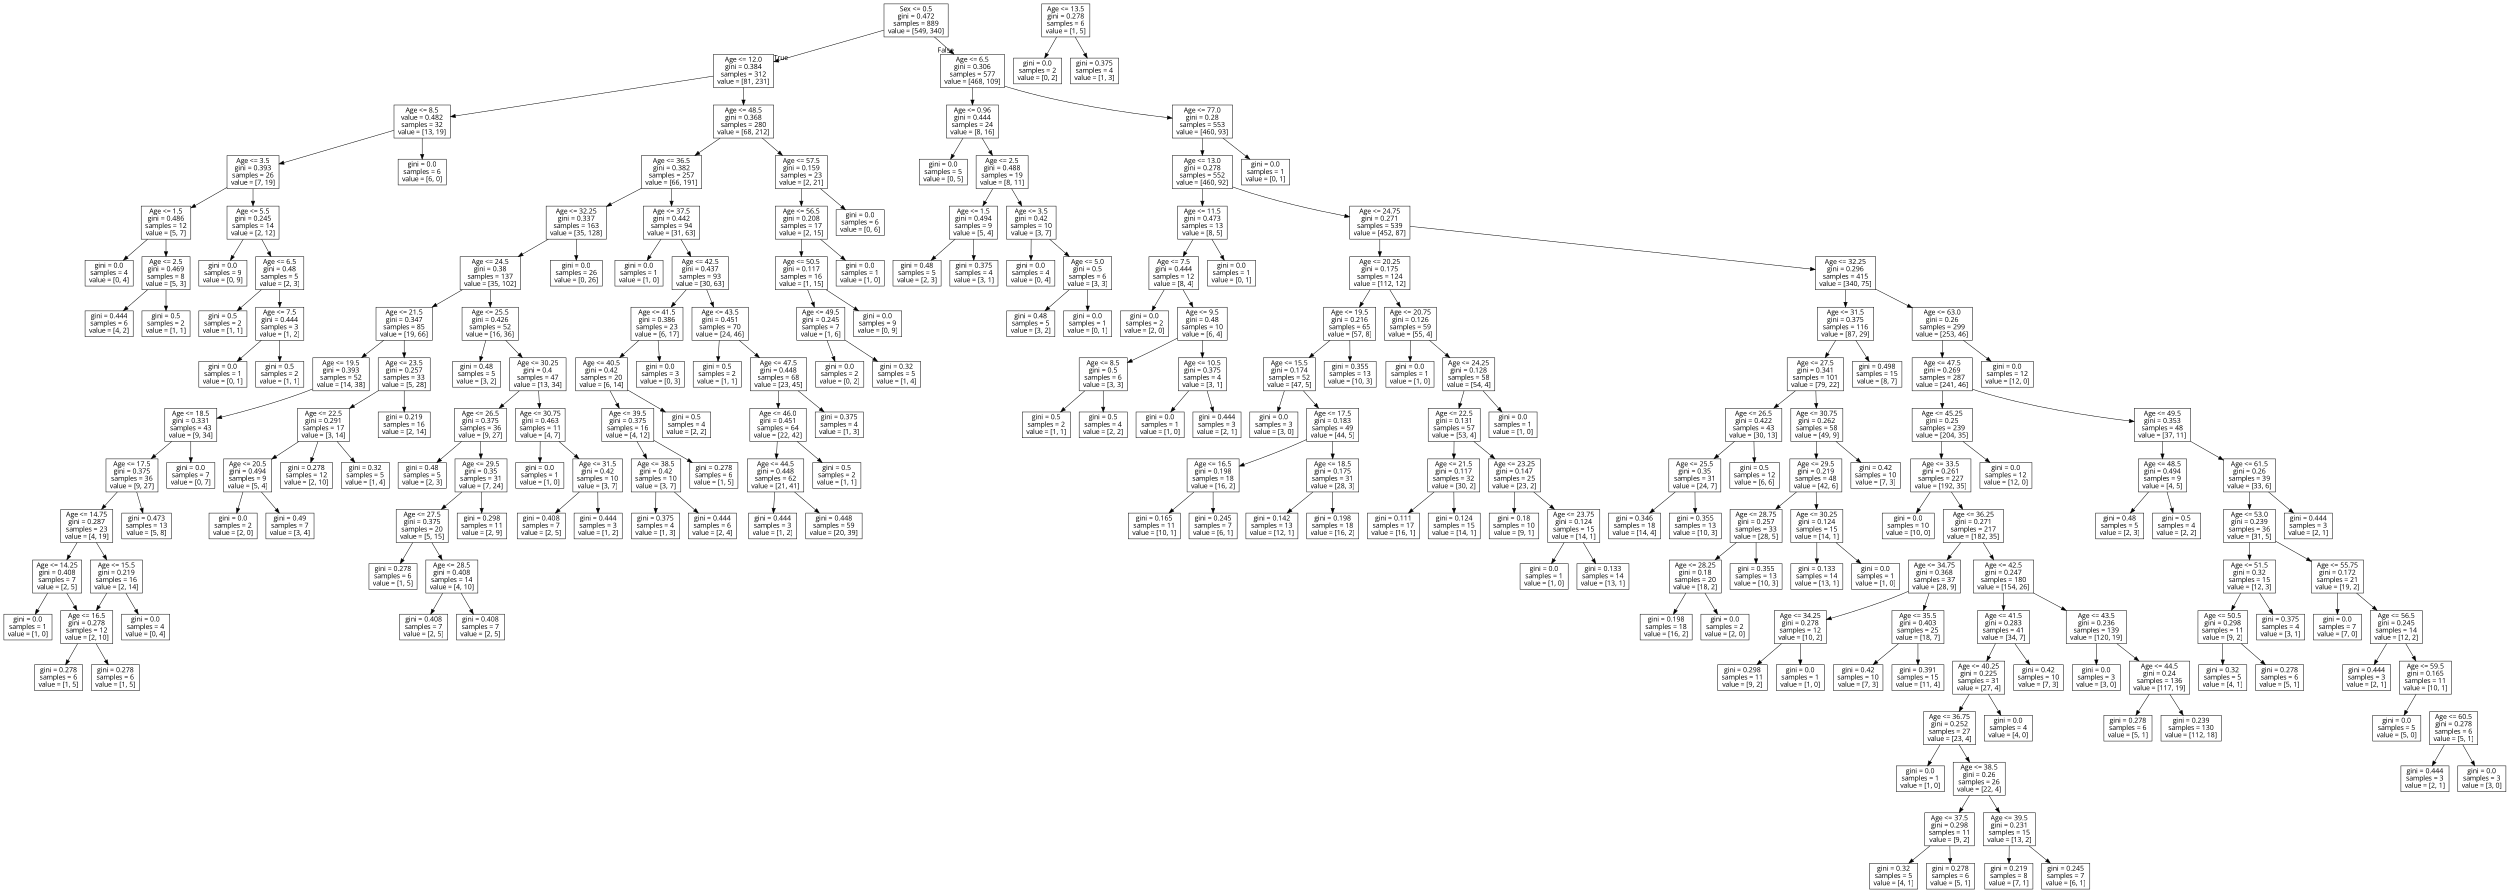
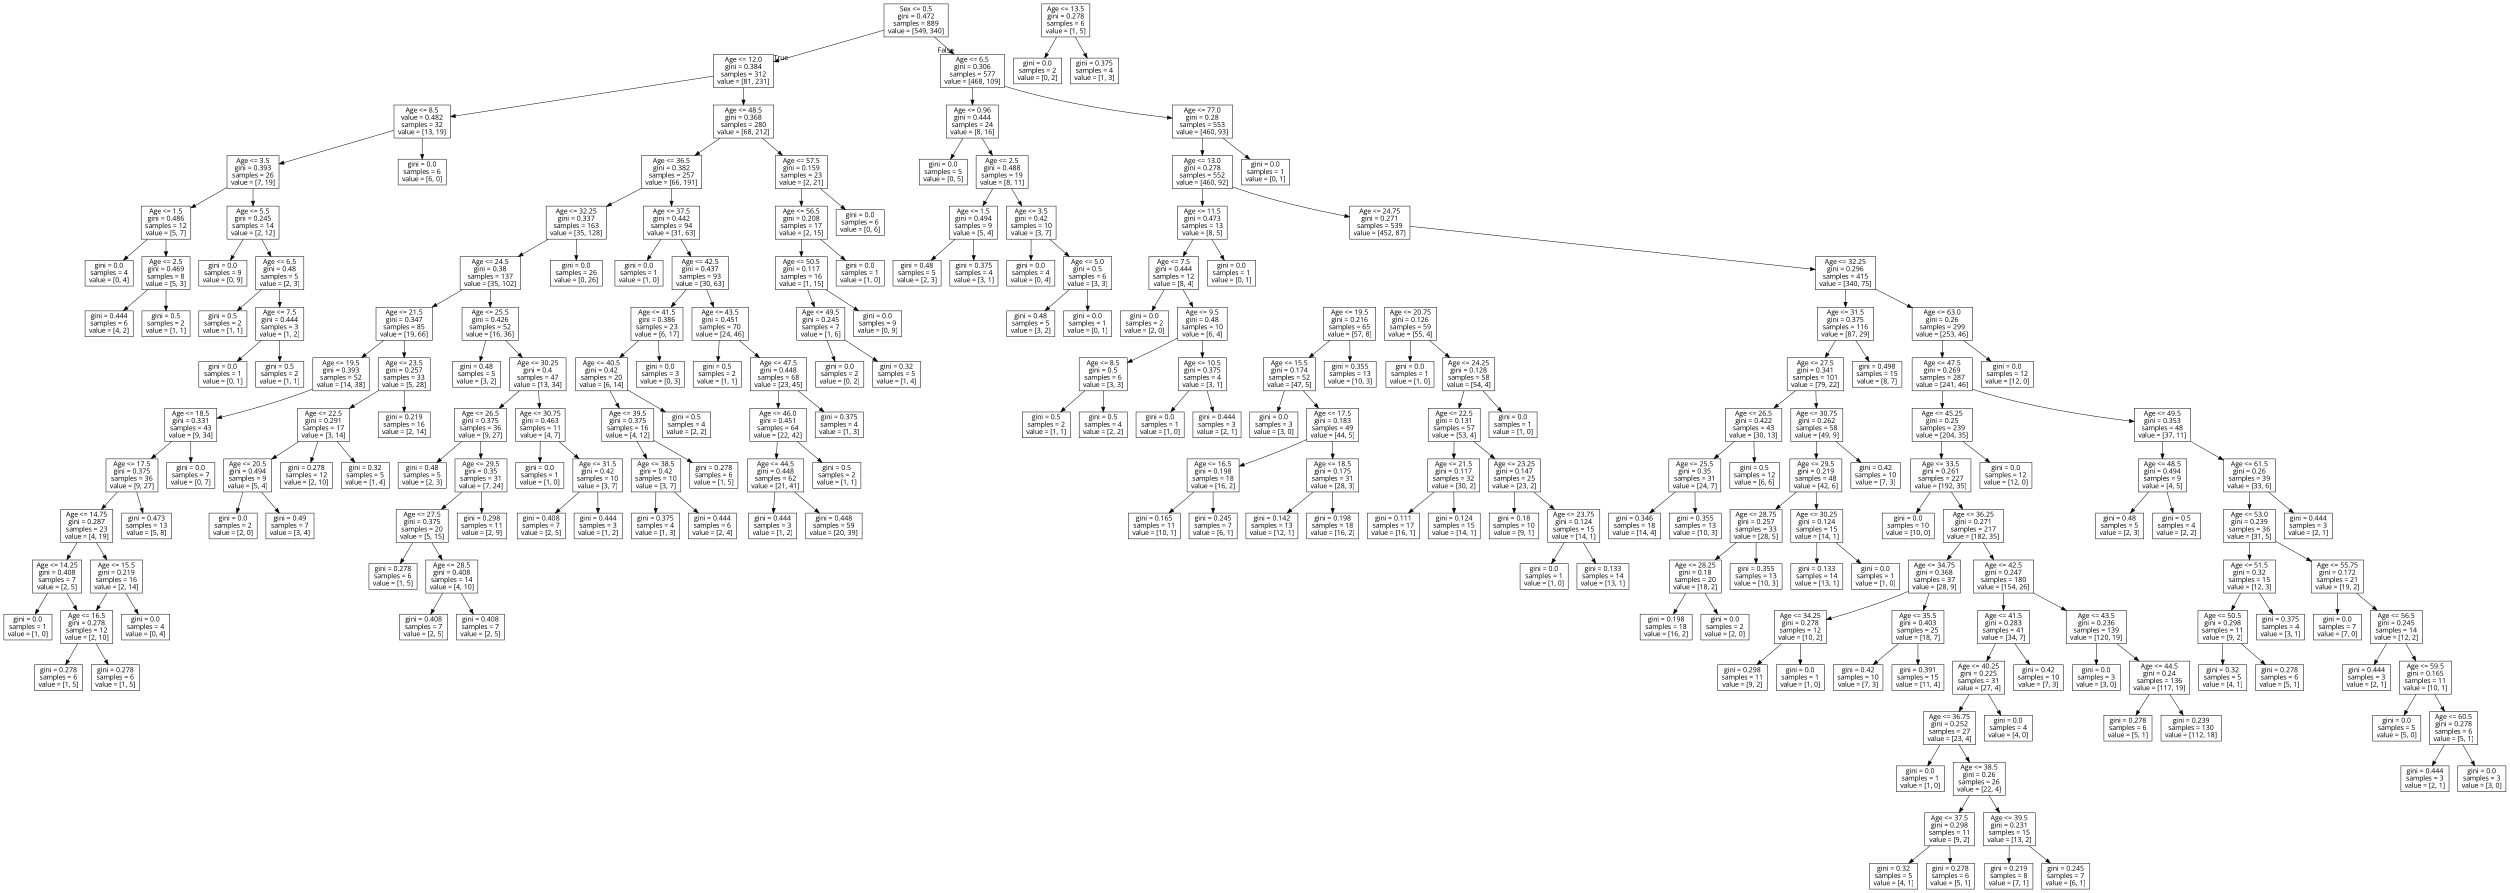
(1380, 273) -> none
none -> (2438, 701)
